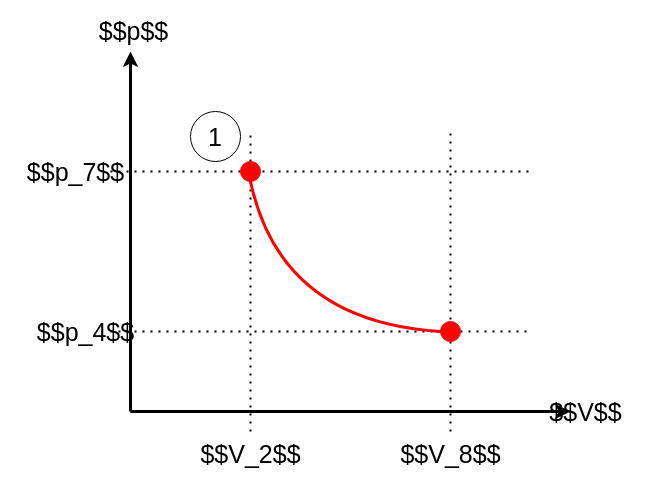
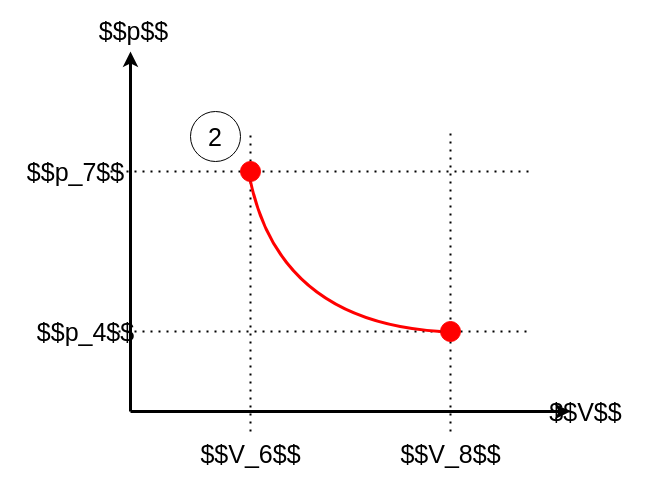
(216, 137) -> (216, 137)
(251, 454) -> (251, 454)
